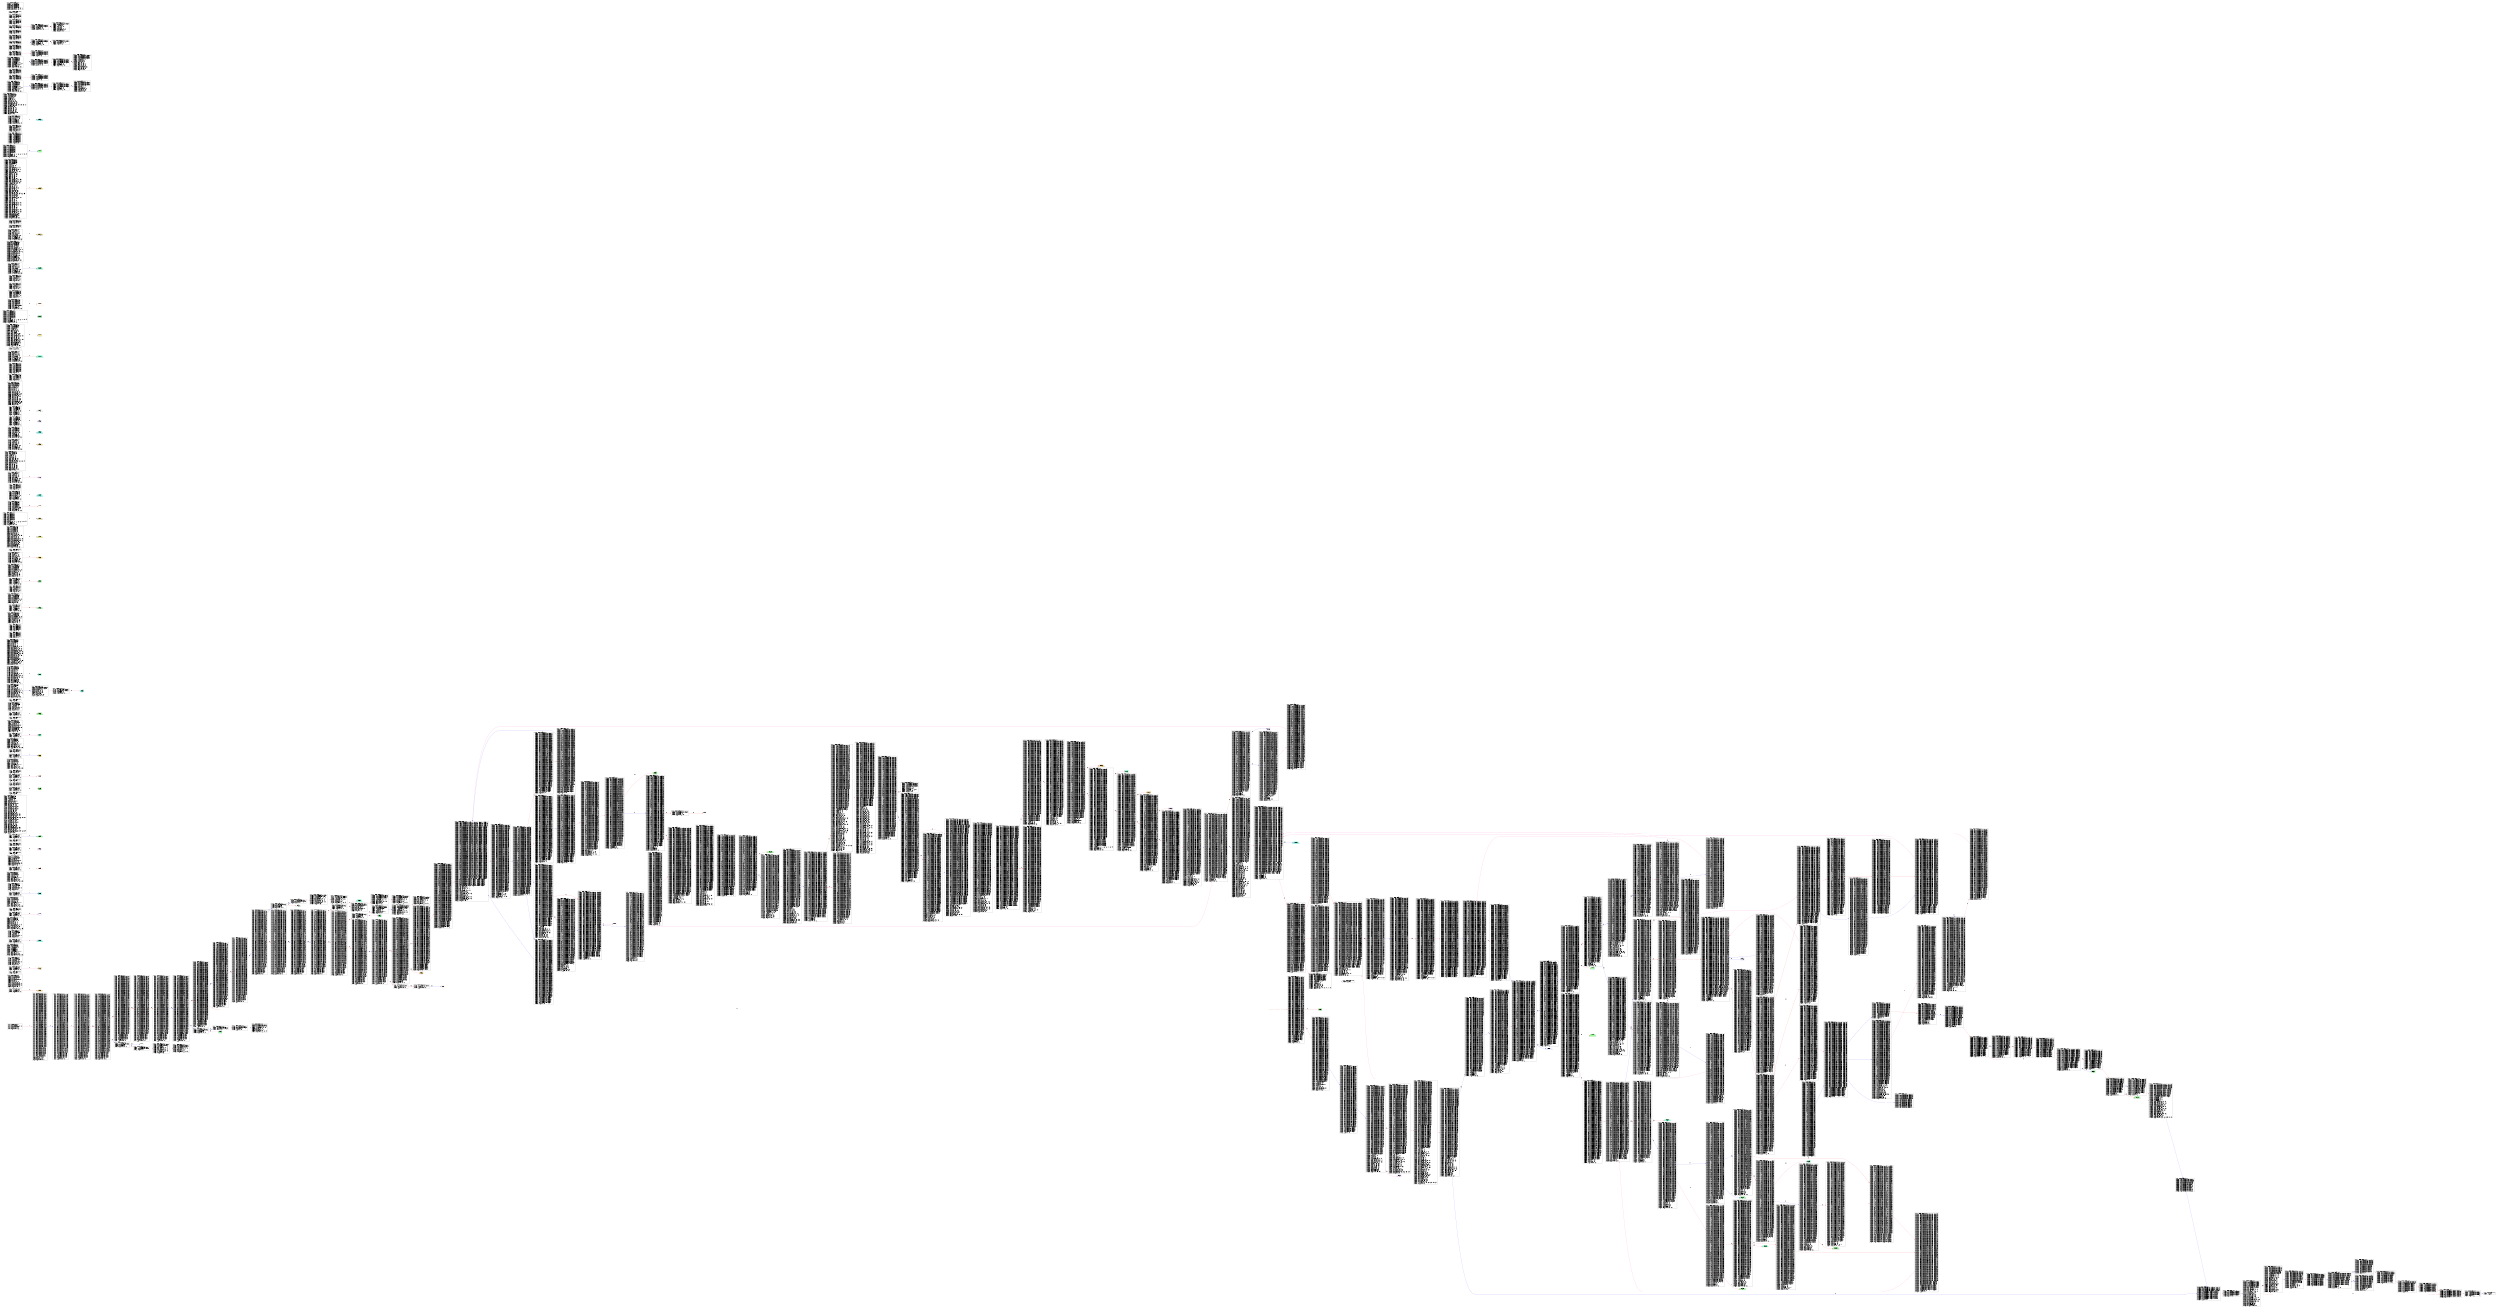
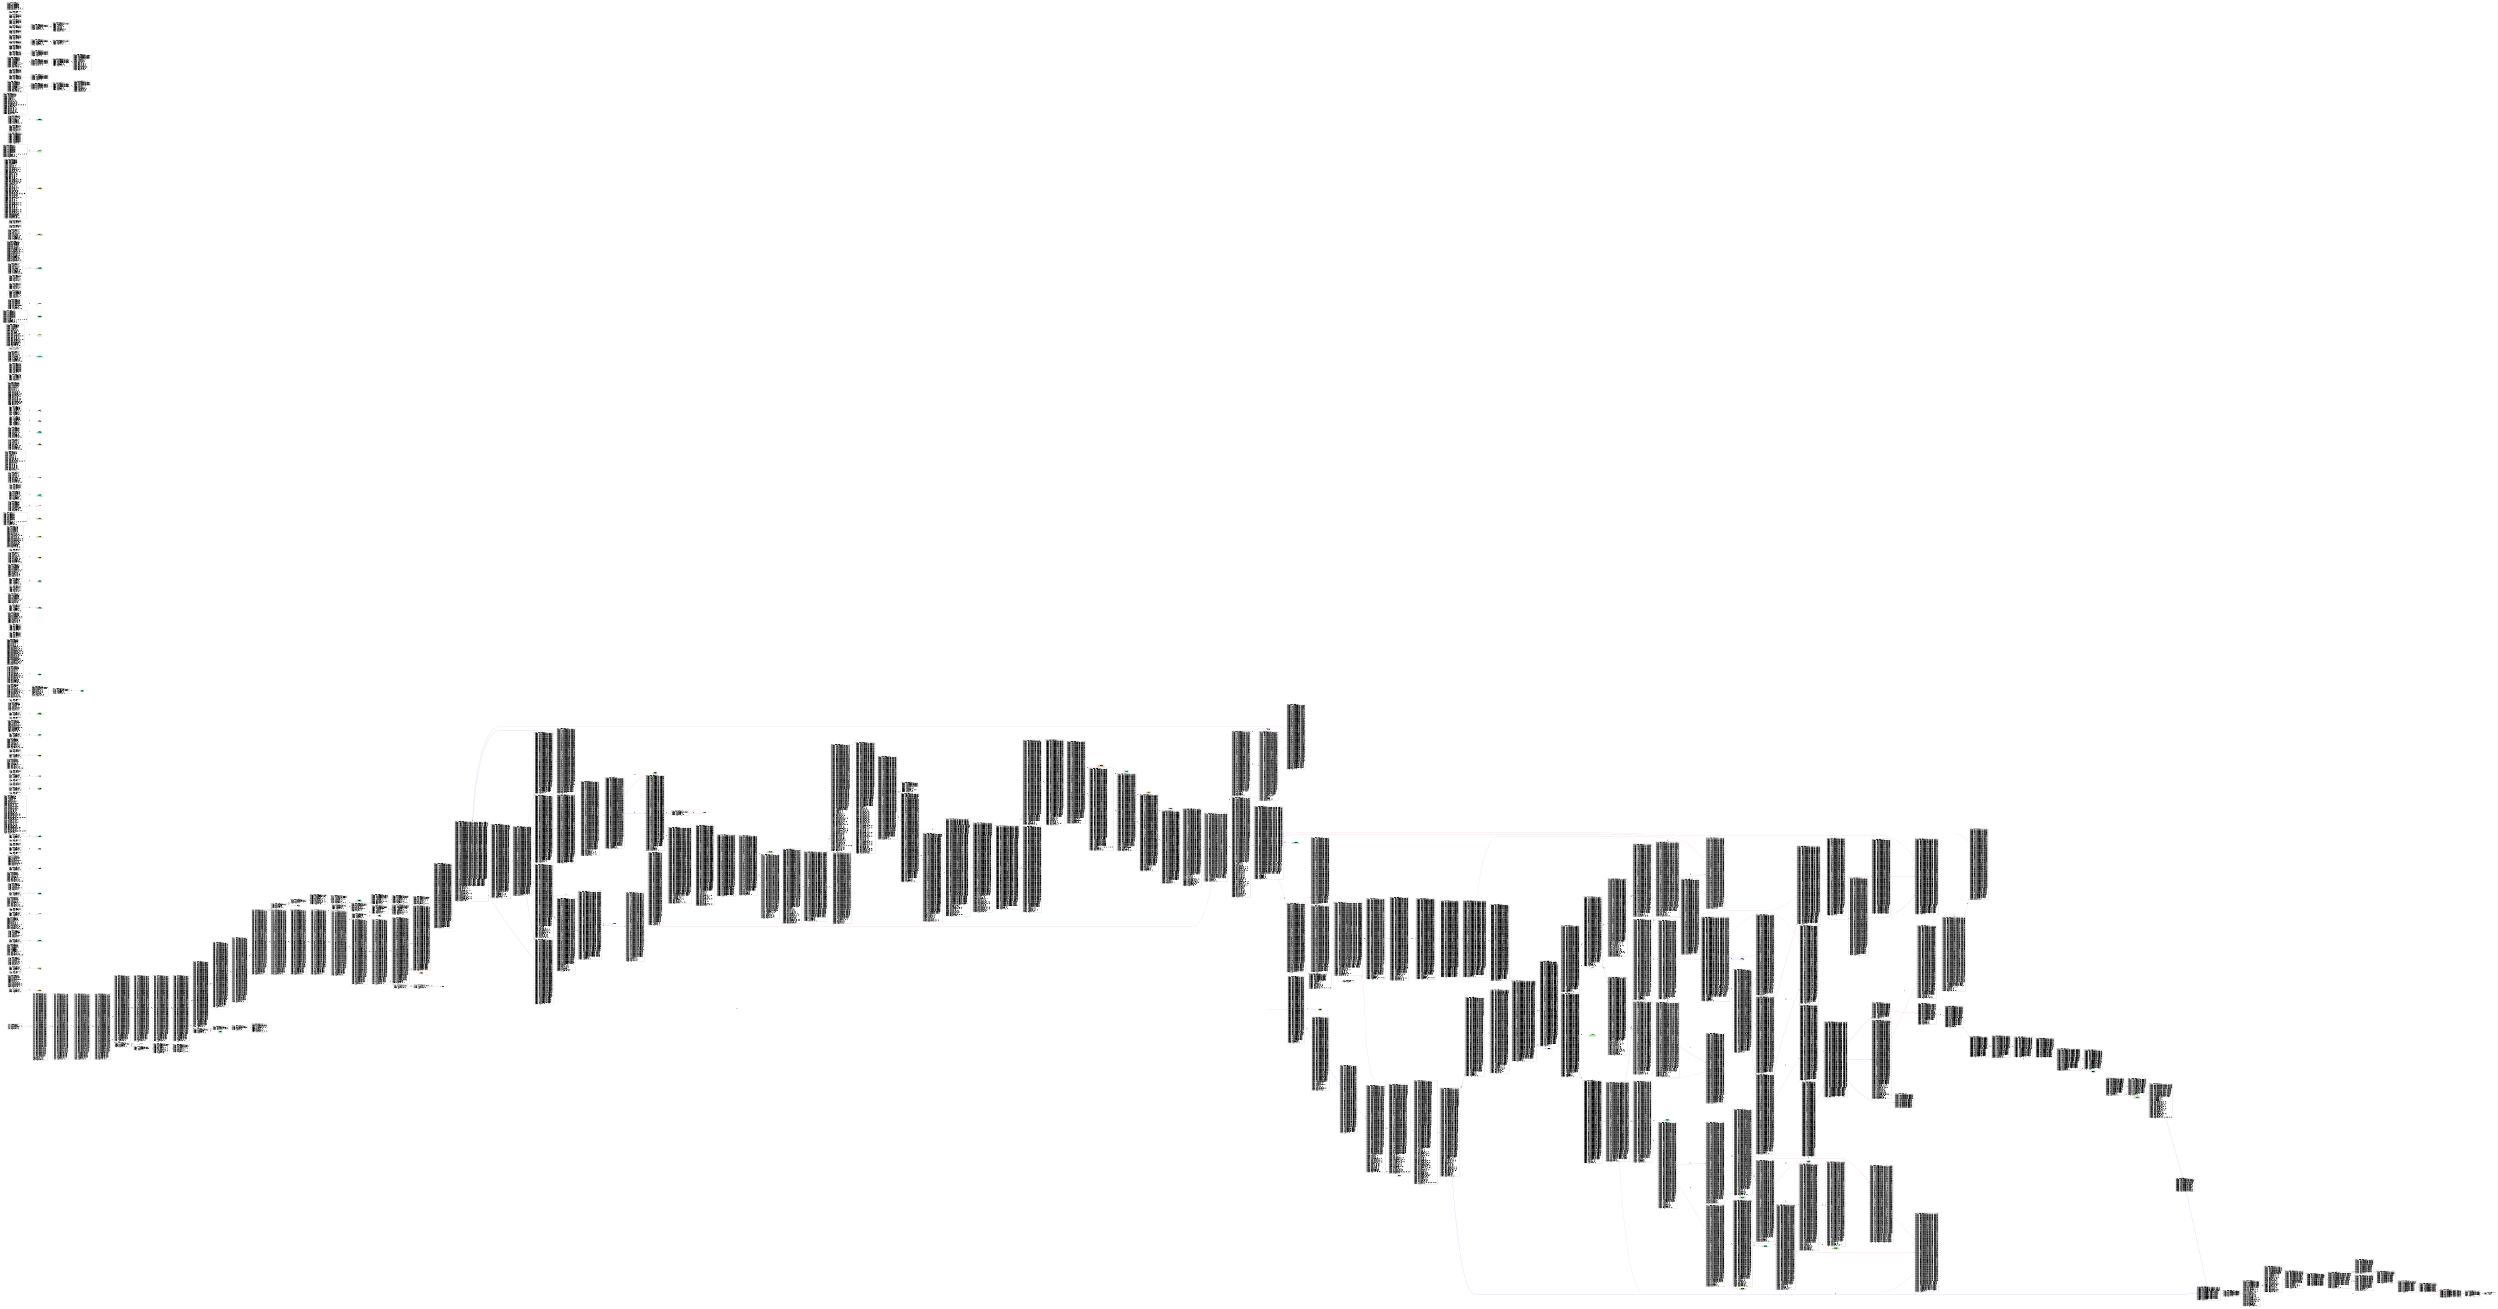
(1593, 968) -> (1593, 968)
